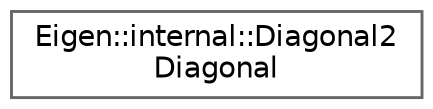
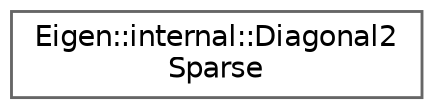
(217, 55) -> (217, 55)
